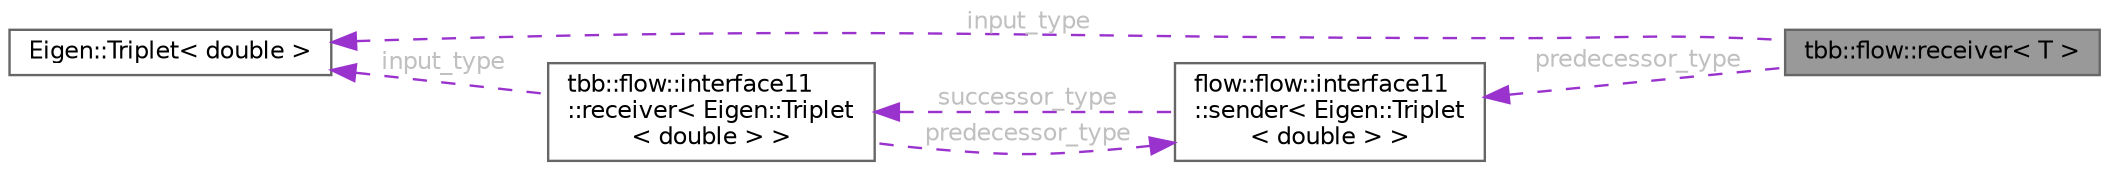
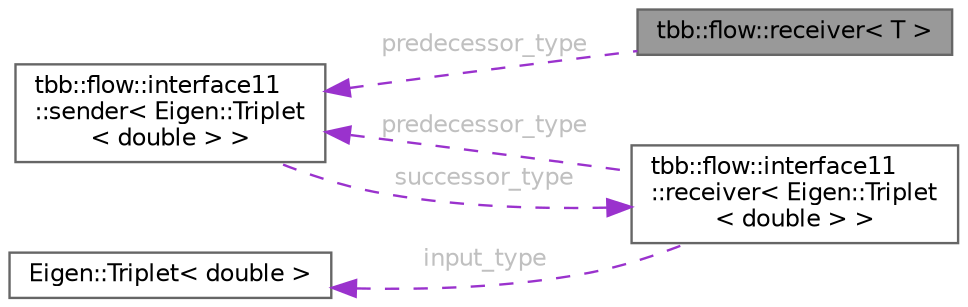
(1070, 35) -> none
(1330, 112) -> (170, 113)
